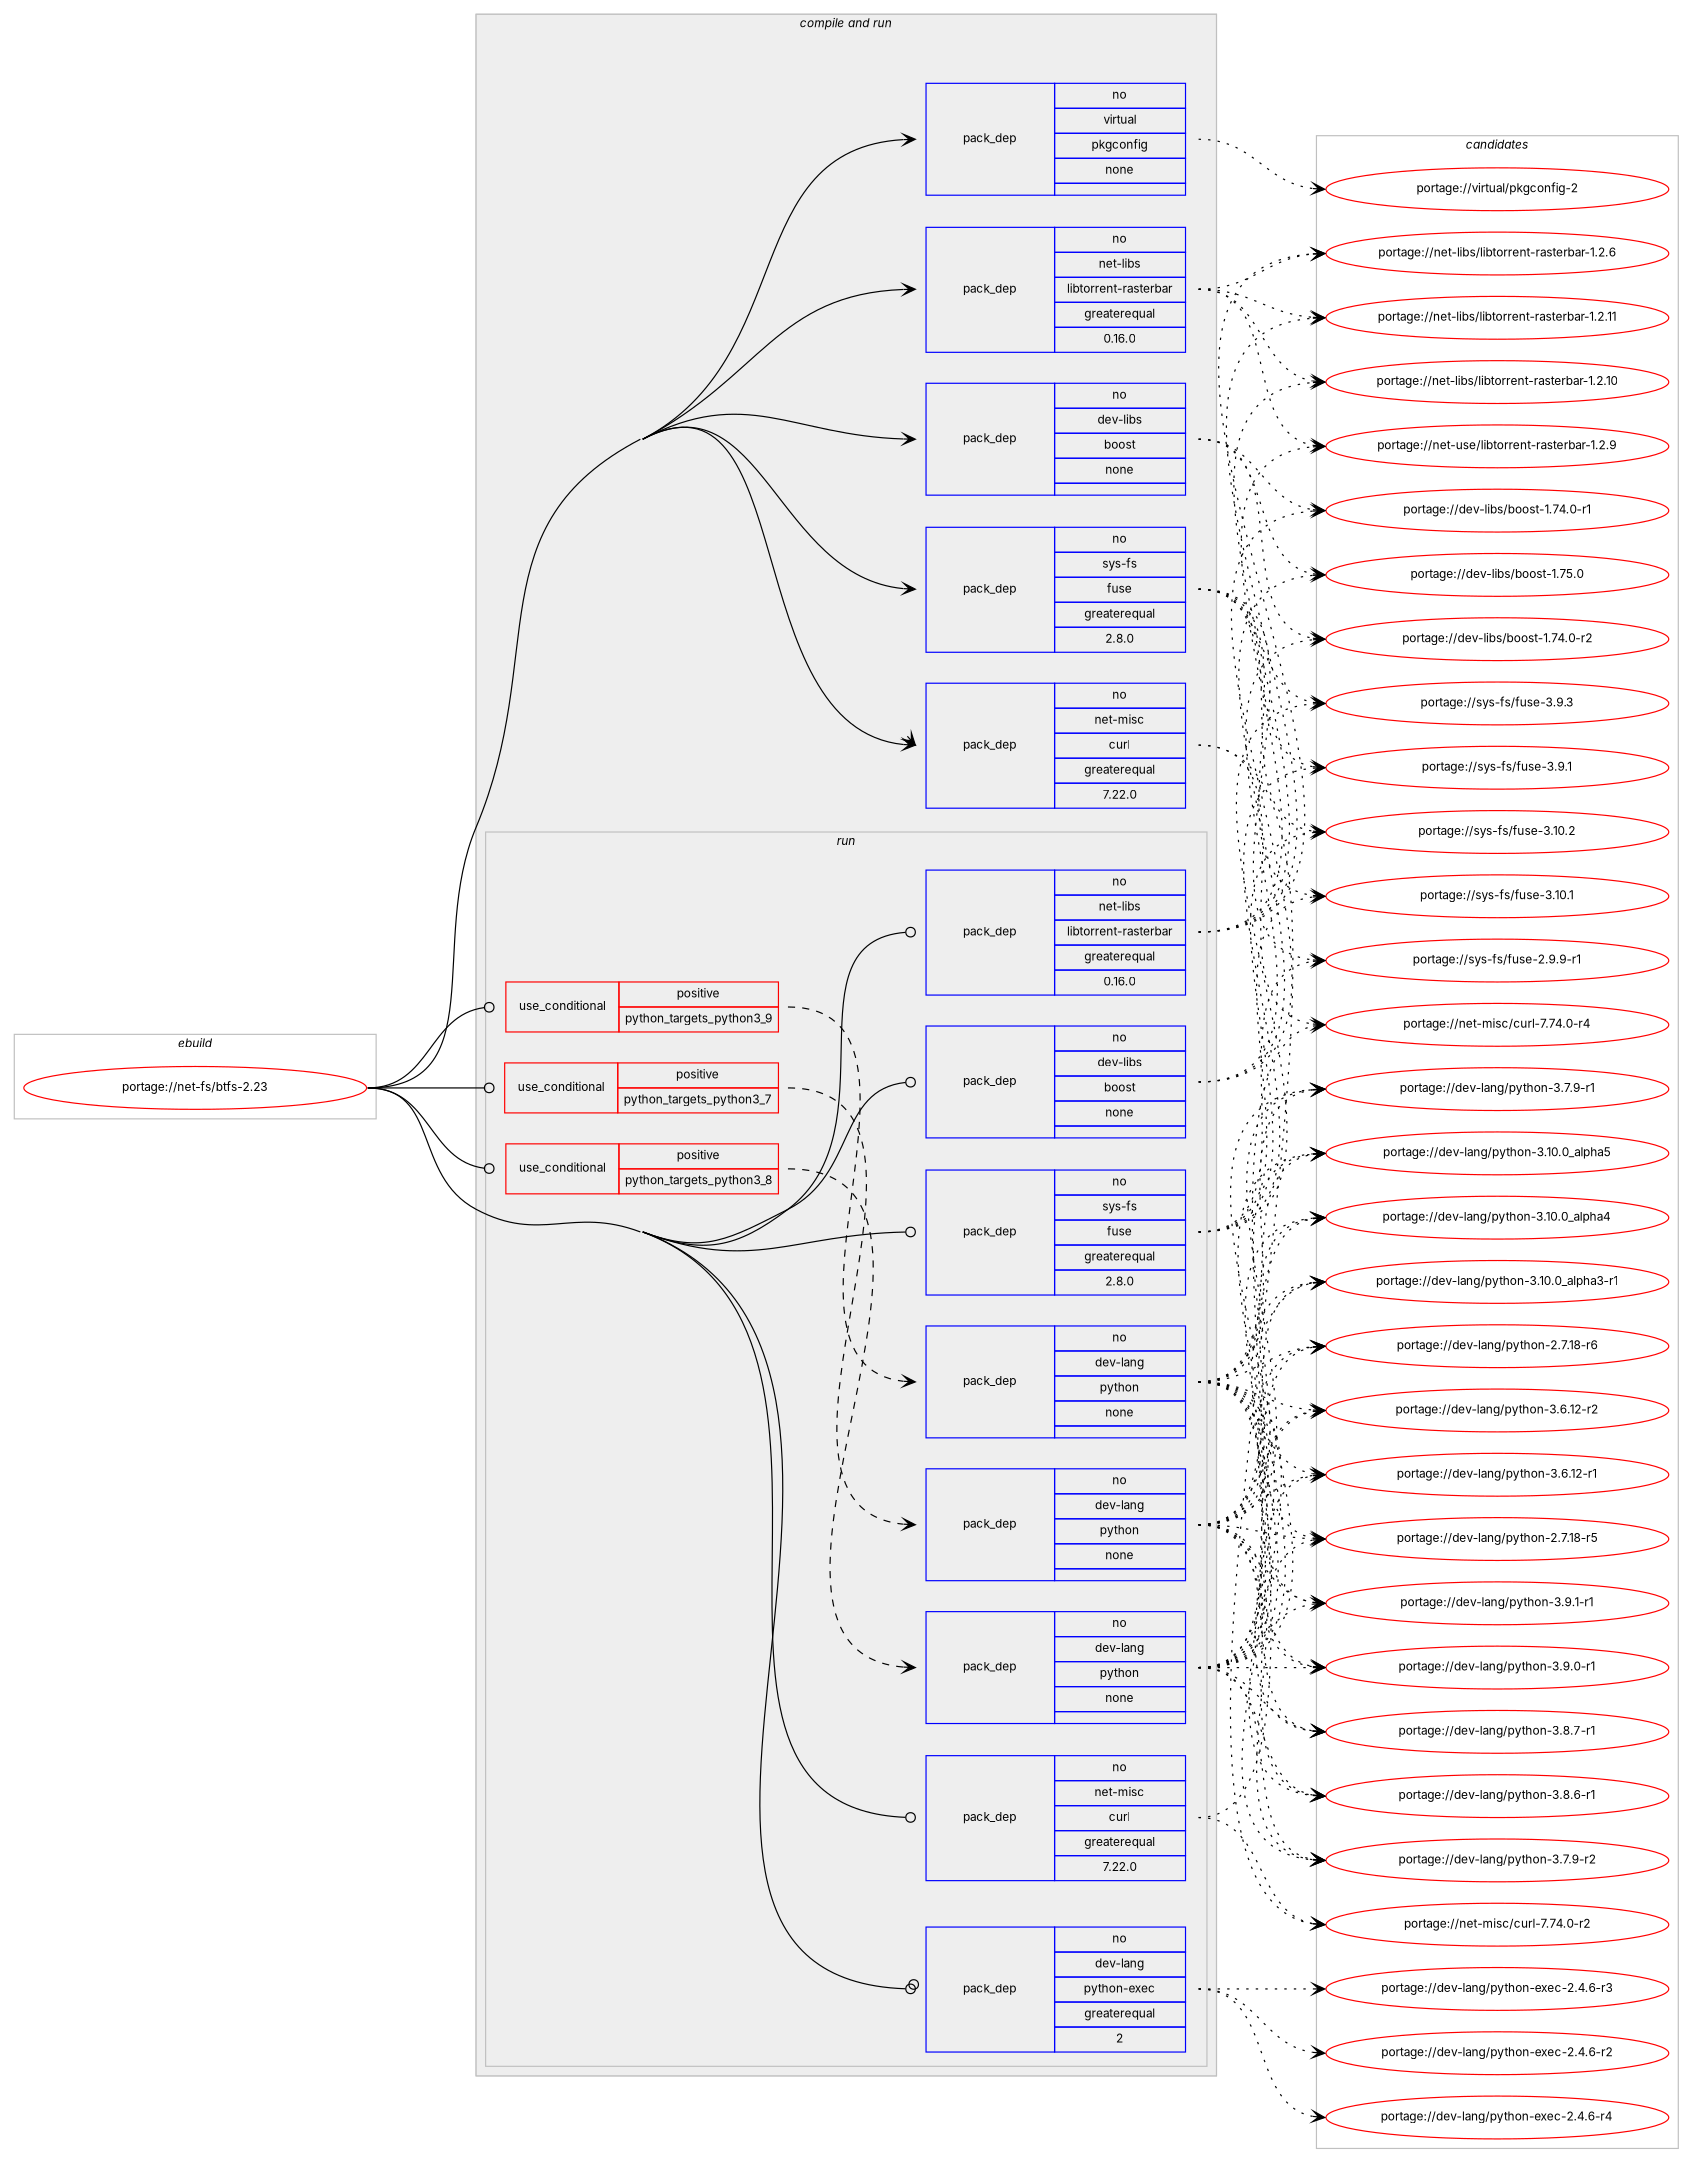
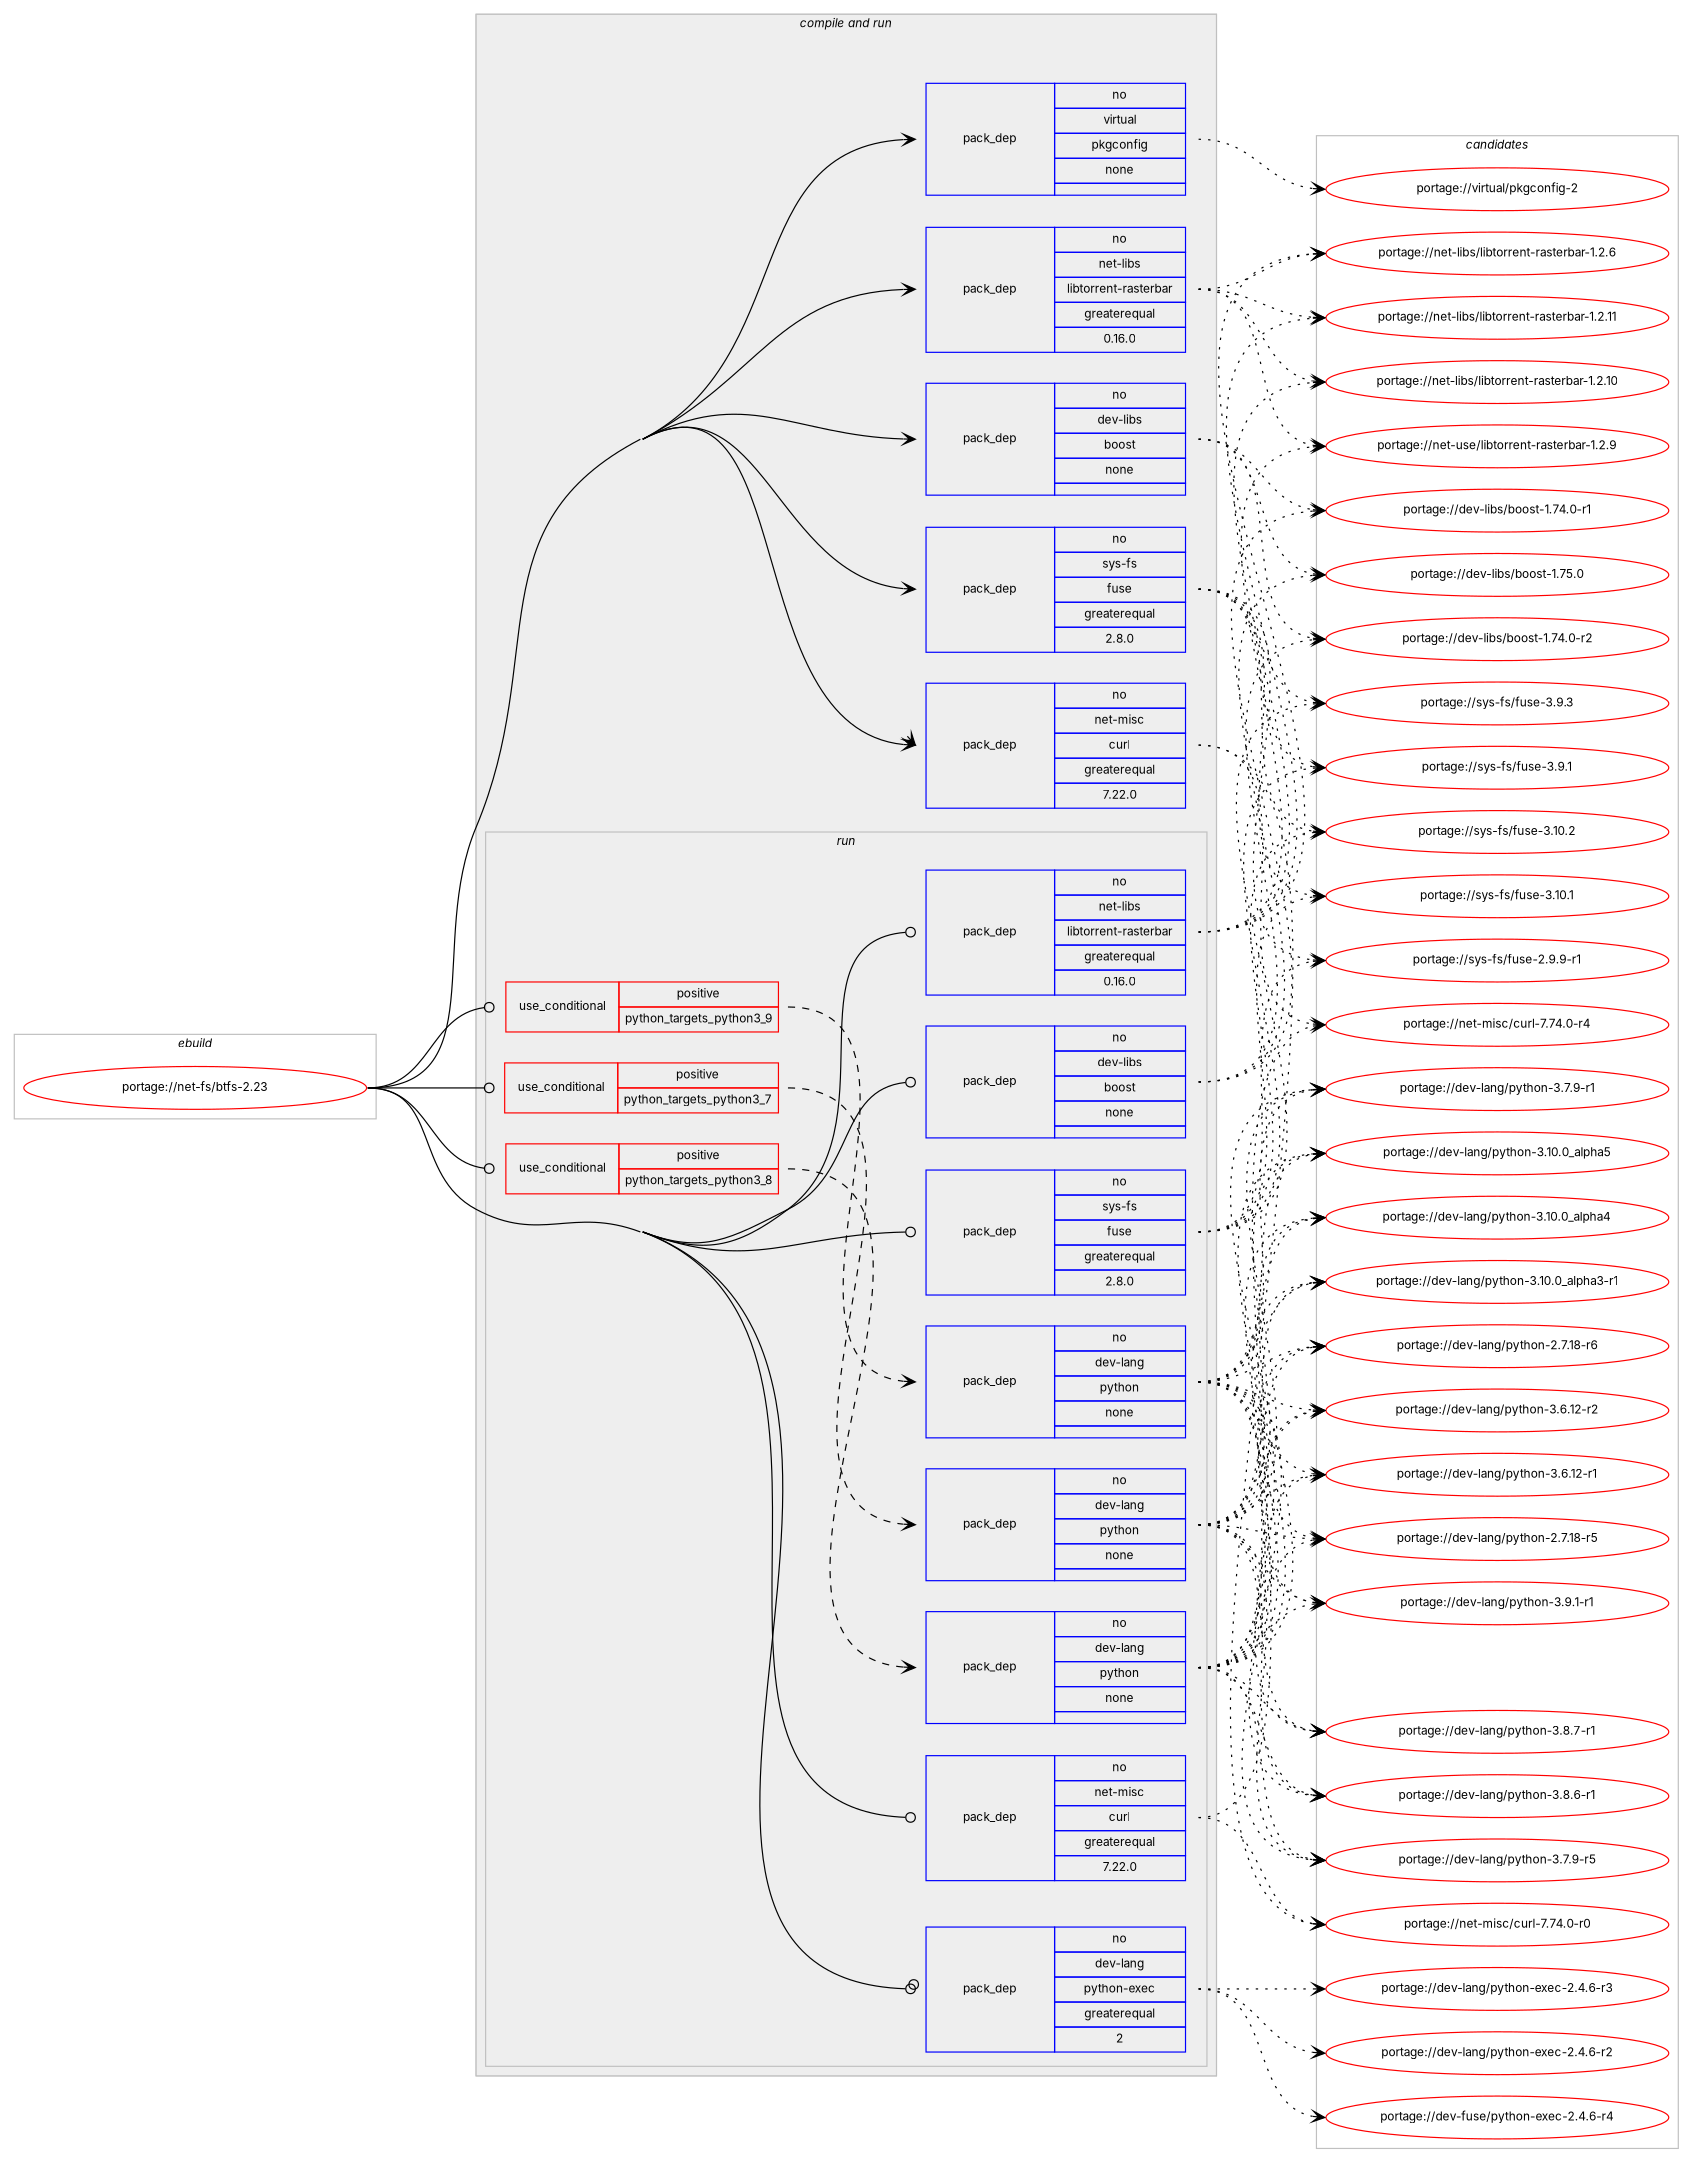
(1497, 1668) -> none
(1497, 1860) -> (1497, 1860)
(1497, 1925) -> (1497, 1925)
(1497, 2118) -> (1497, 2118)
